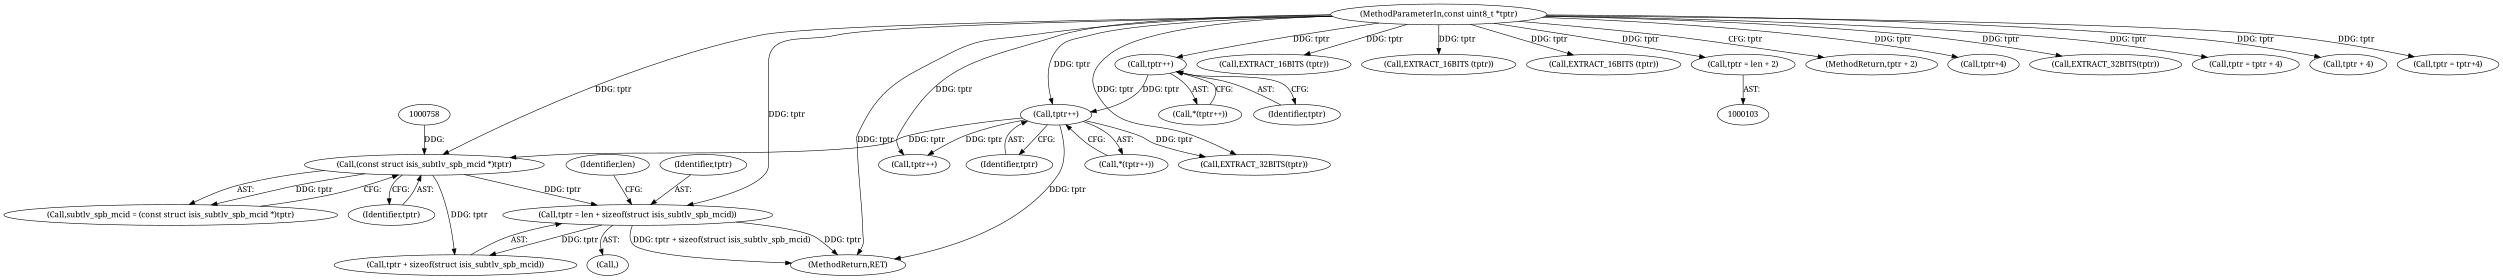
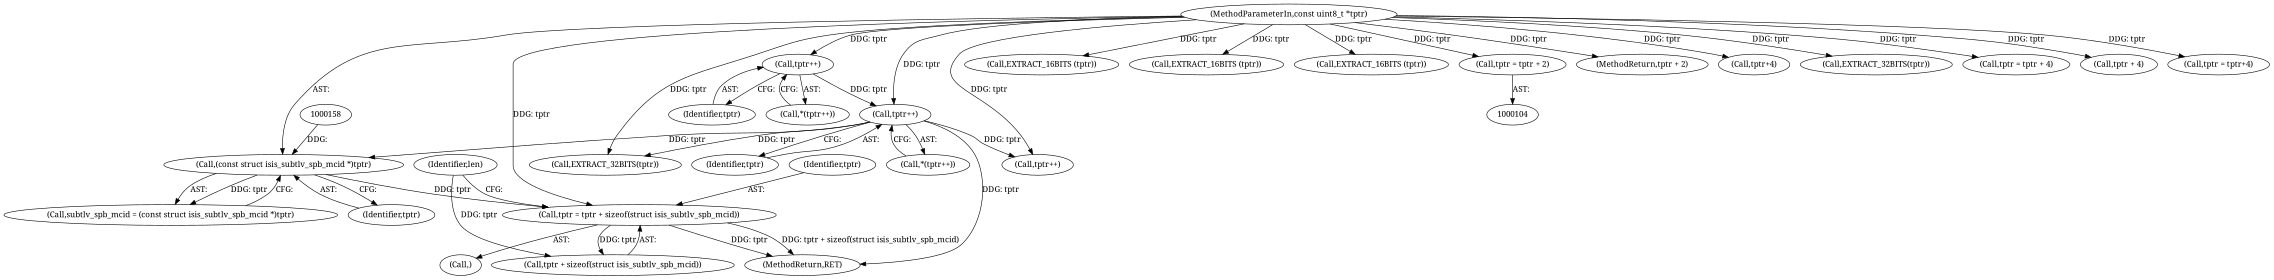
(1018, 37) -> none
(1745, 39) -> (1529, 39)
(1743, 65) -> (1513, 65)
(613, 90) -> (322, 90)
(424, 115) -> (326, 115)
(1743, 115) -> (1513, 115)
(447, 211) -> (476, 236)
(638, 215) -> (639, 215)
